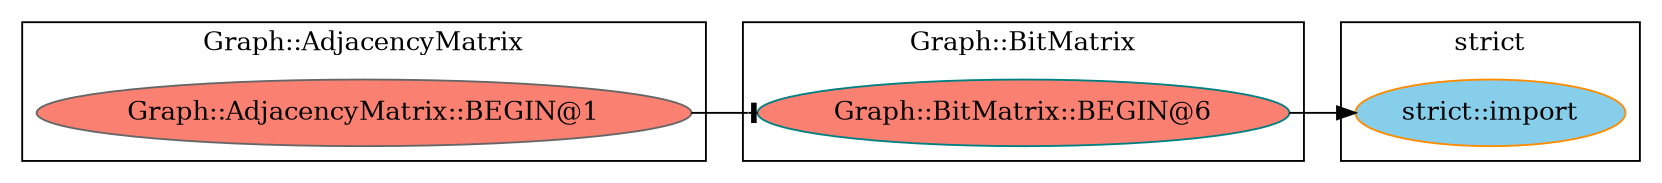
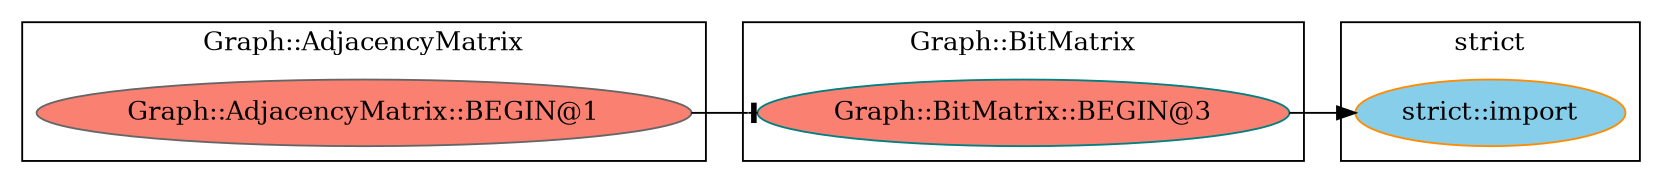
(1023, 113) -> (1023, 113)
